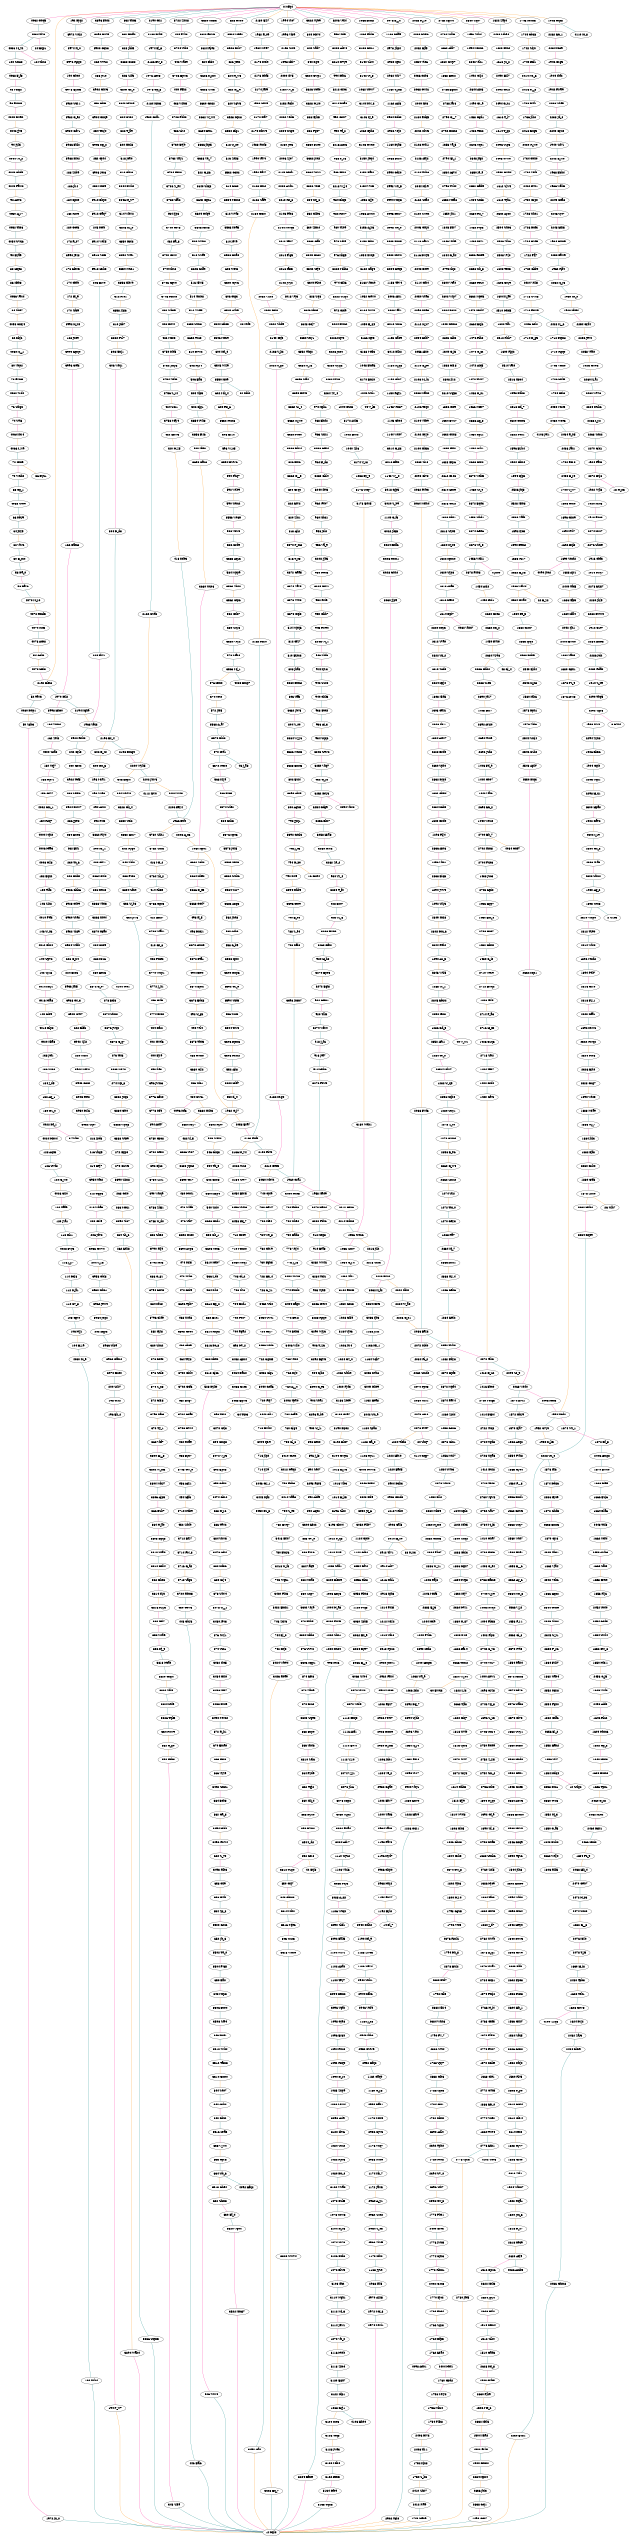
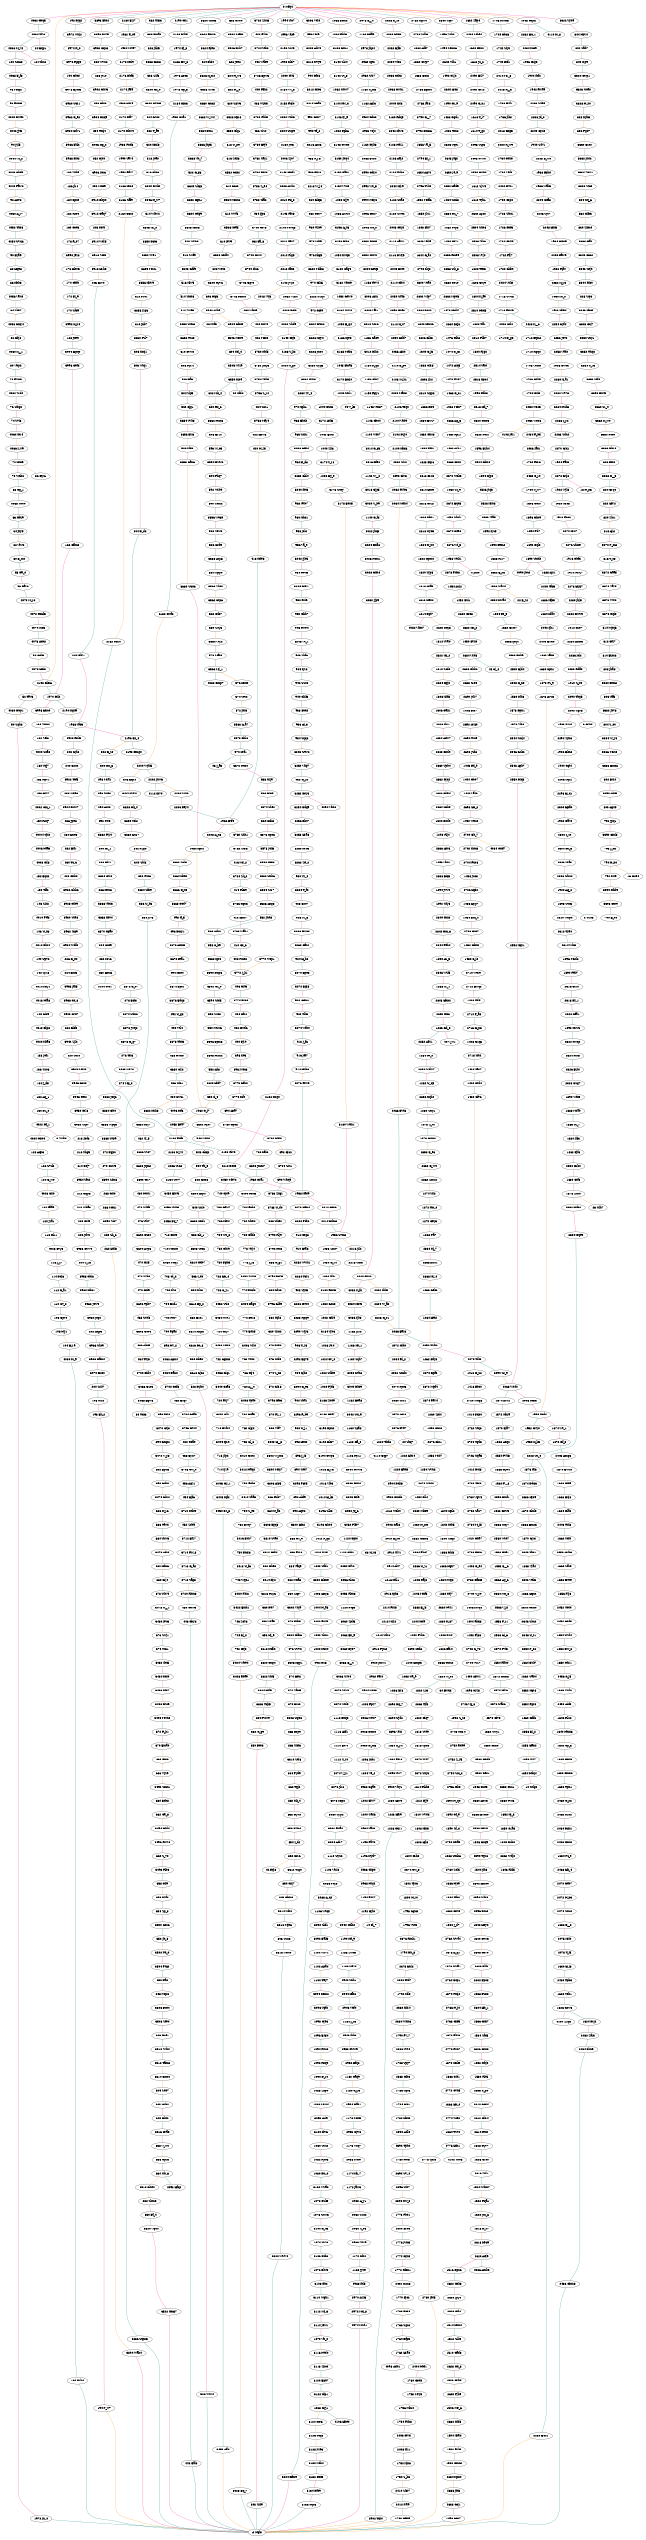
(294, 932) -> none
(157, 966) -> (241, 966)
(454, 1842) -> (421, 1842)
